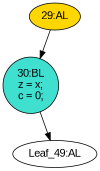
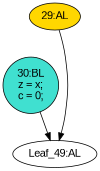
(47, 41) -> (68, 82)
